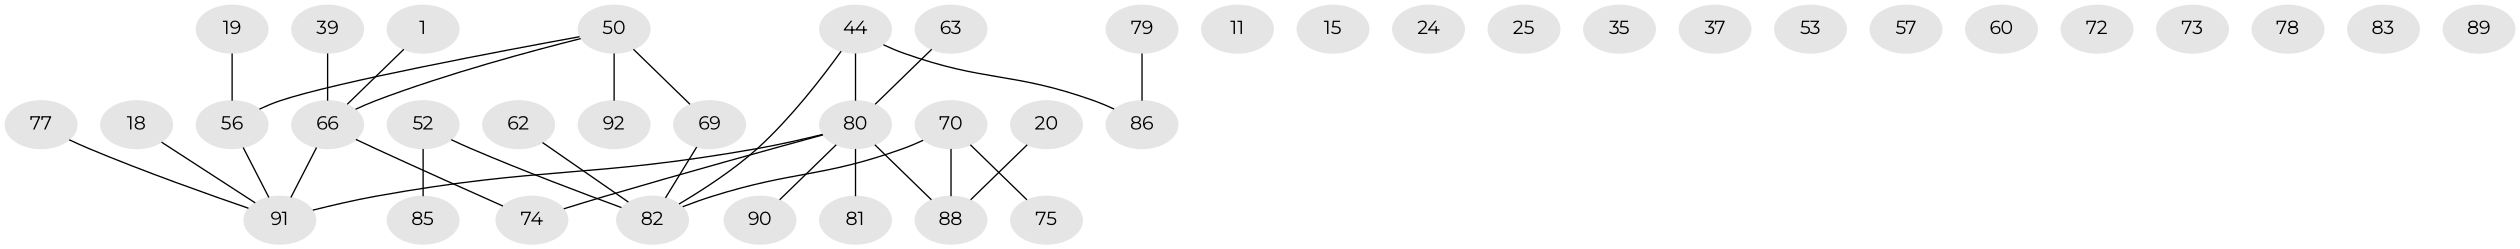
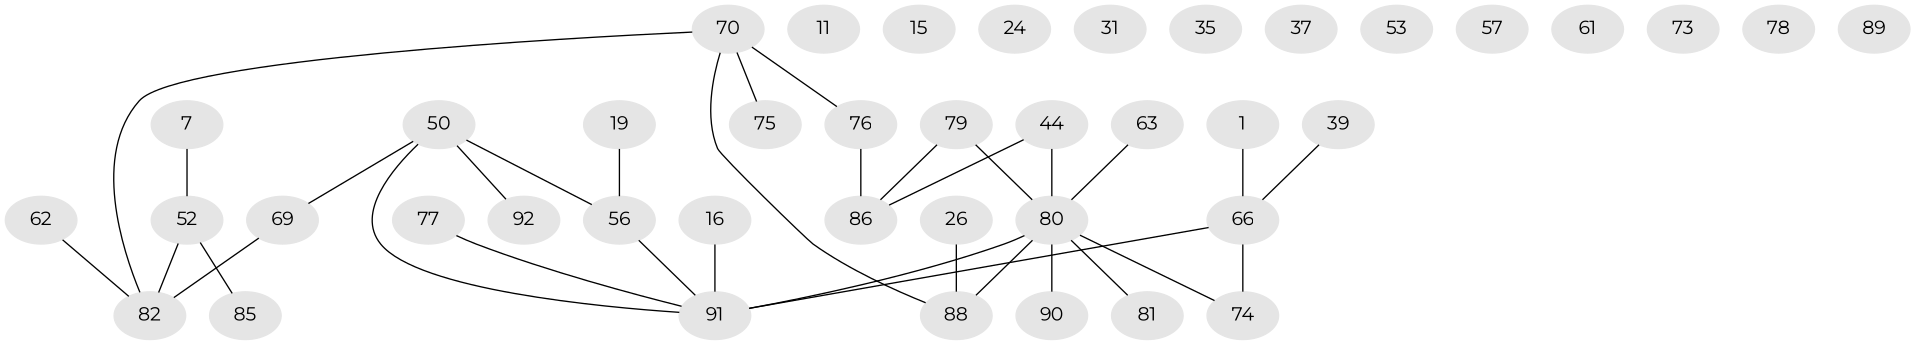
none -> (1110, 29)
(1524, 29) -> none
(2002, 29) -> (1588, 29)
(2097, 29) -> none
(2384, 29) -> none
(467, 70) -> (468, 284)
(137, 125) -> (715, 220)
none -> (187, 125)
none -> (861, 125)
(1047, 125) -> (956, 220)
(769, 137) -> none
none -> (1004, 172)
